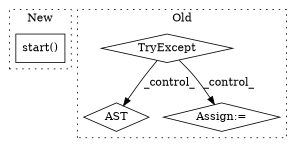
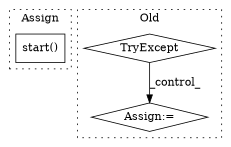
(40, 19) -> (40, 19)
(116, 117) -> none
